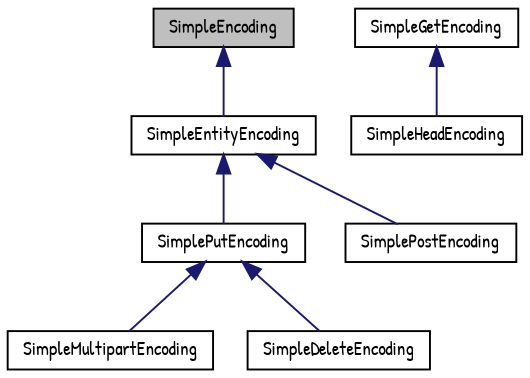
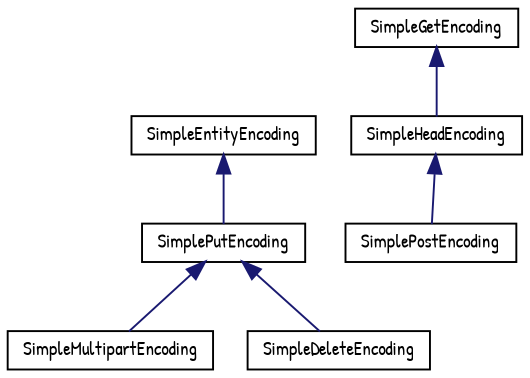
(224, 28) -> none
(336, 193) -> (433, 199)
